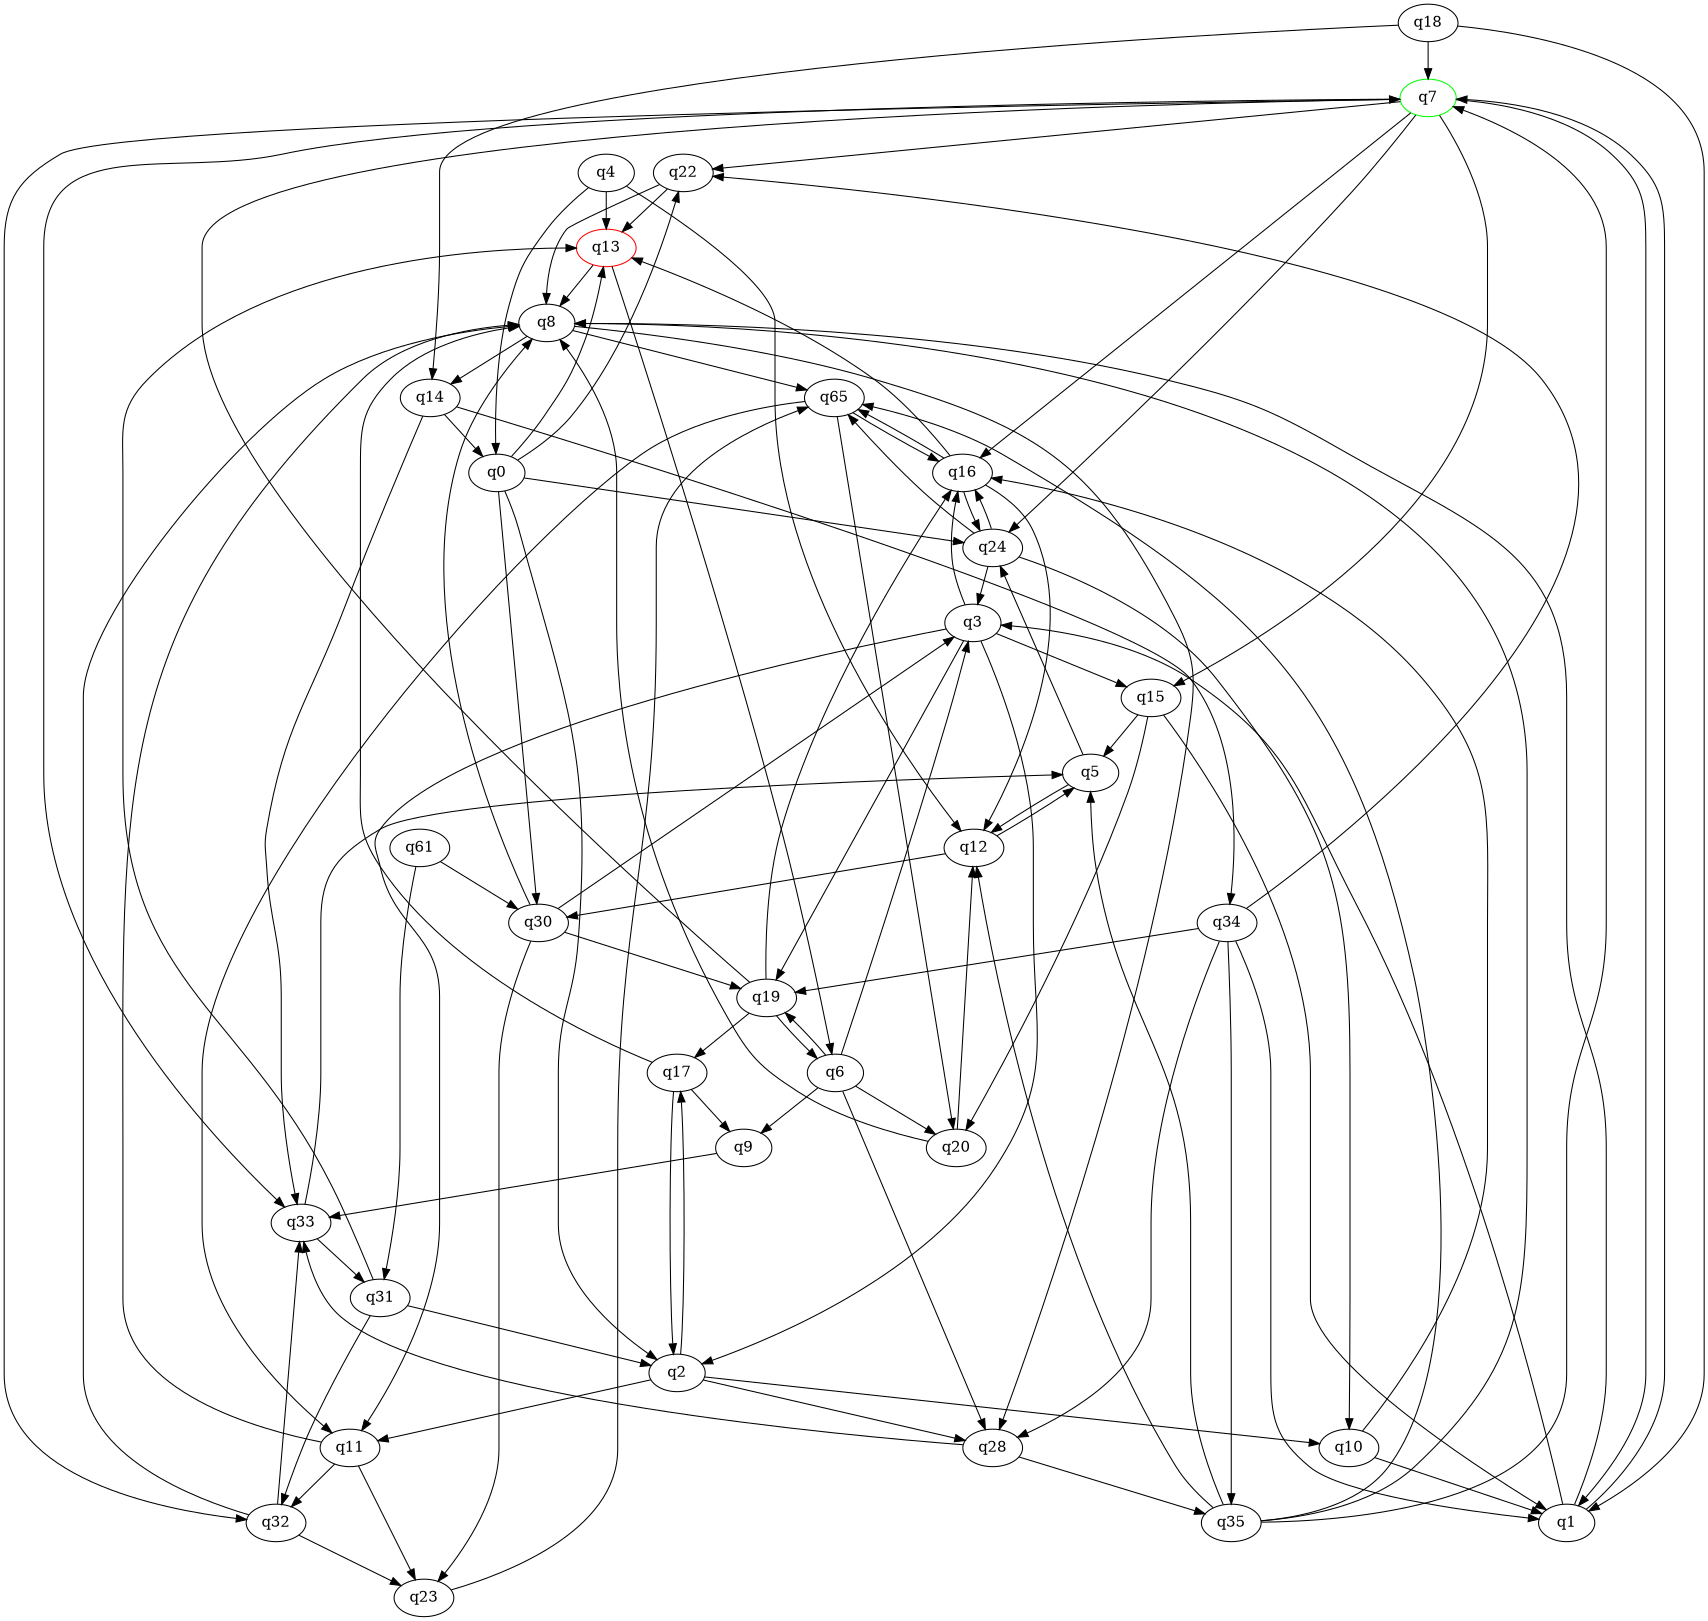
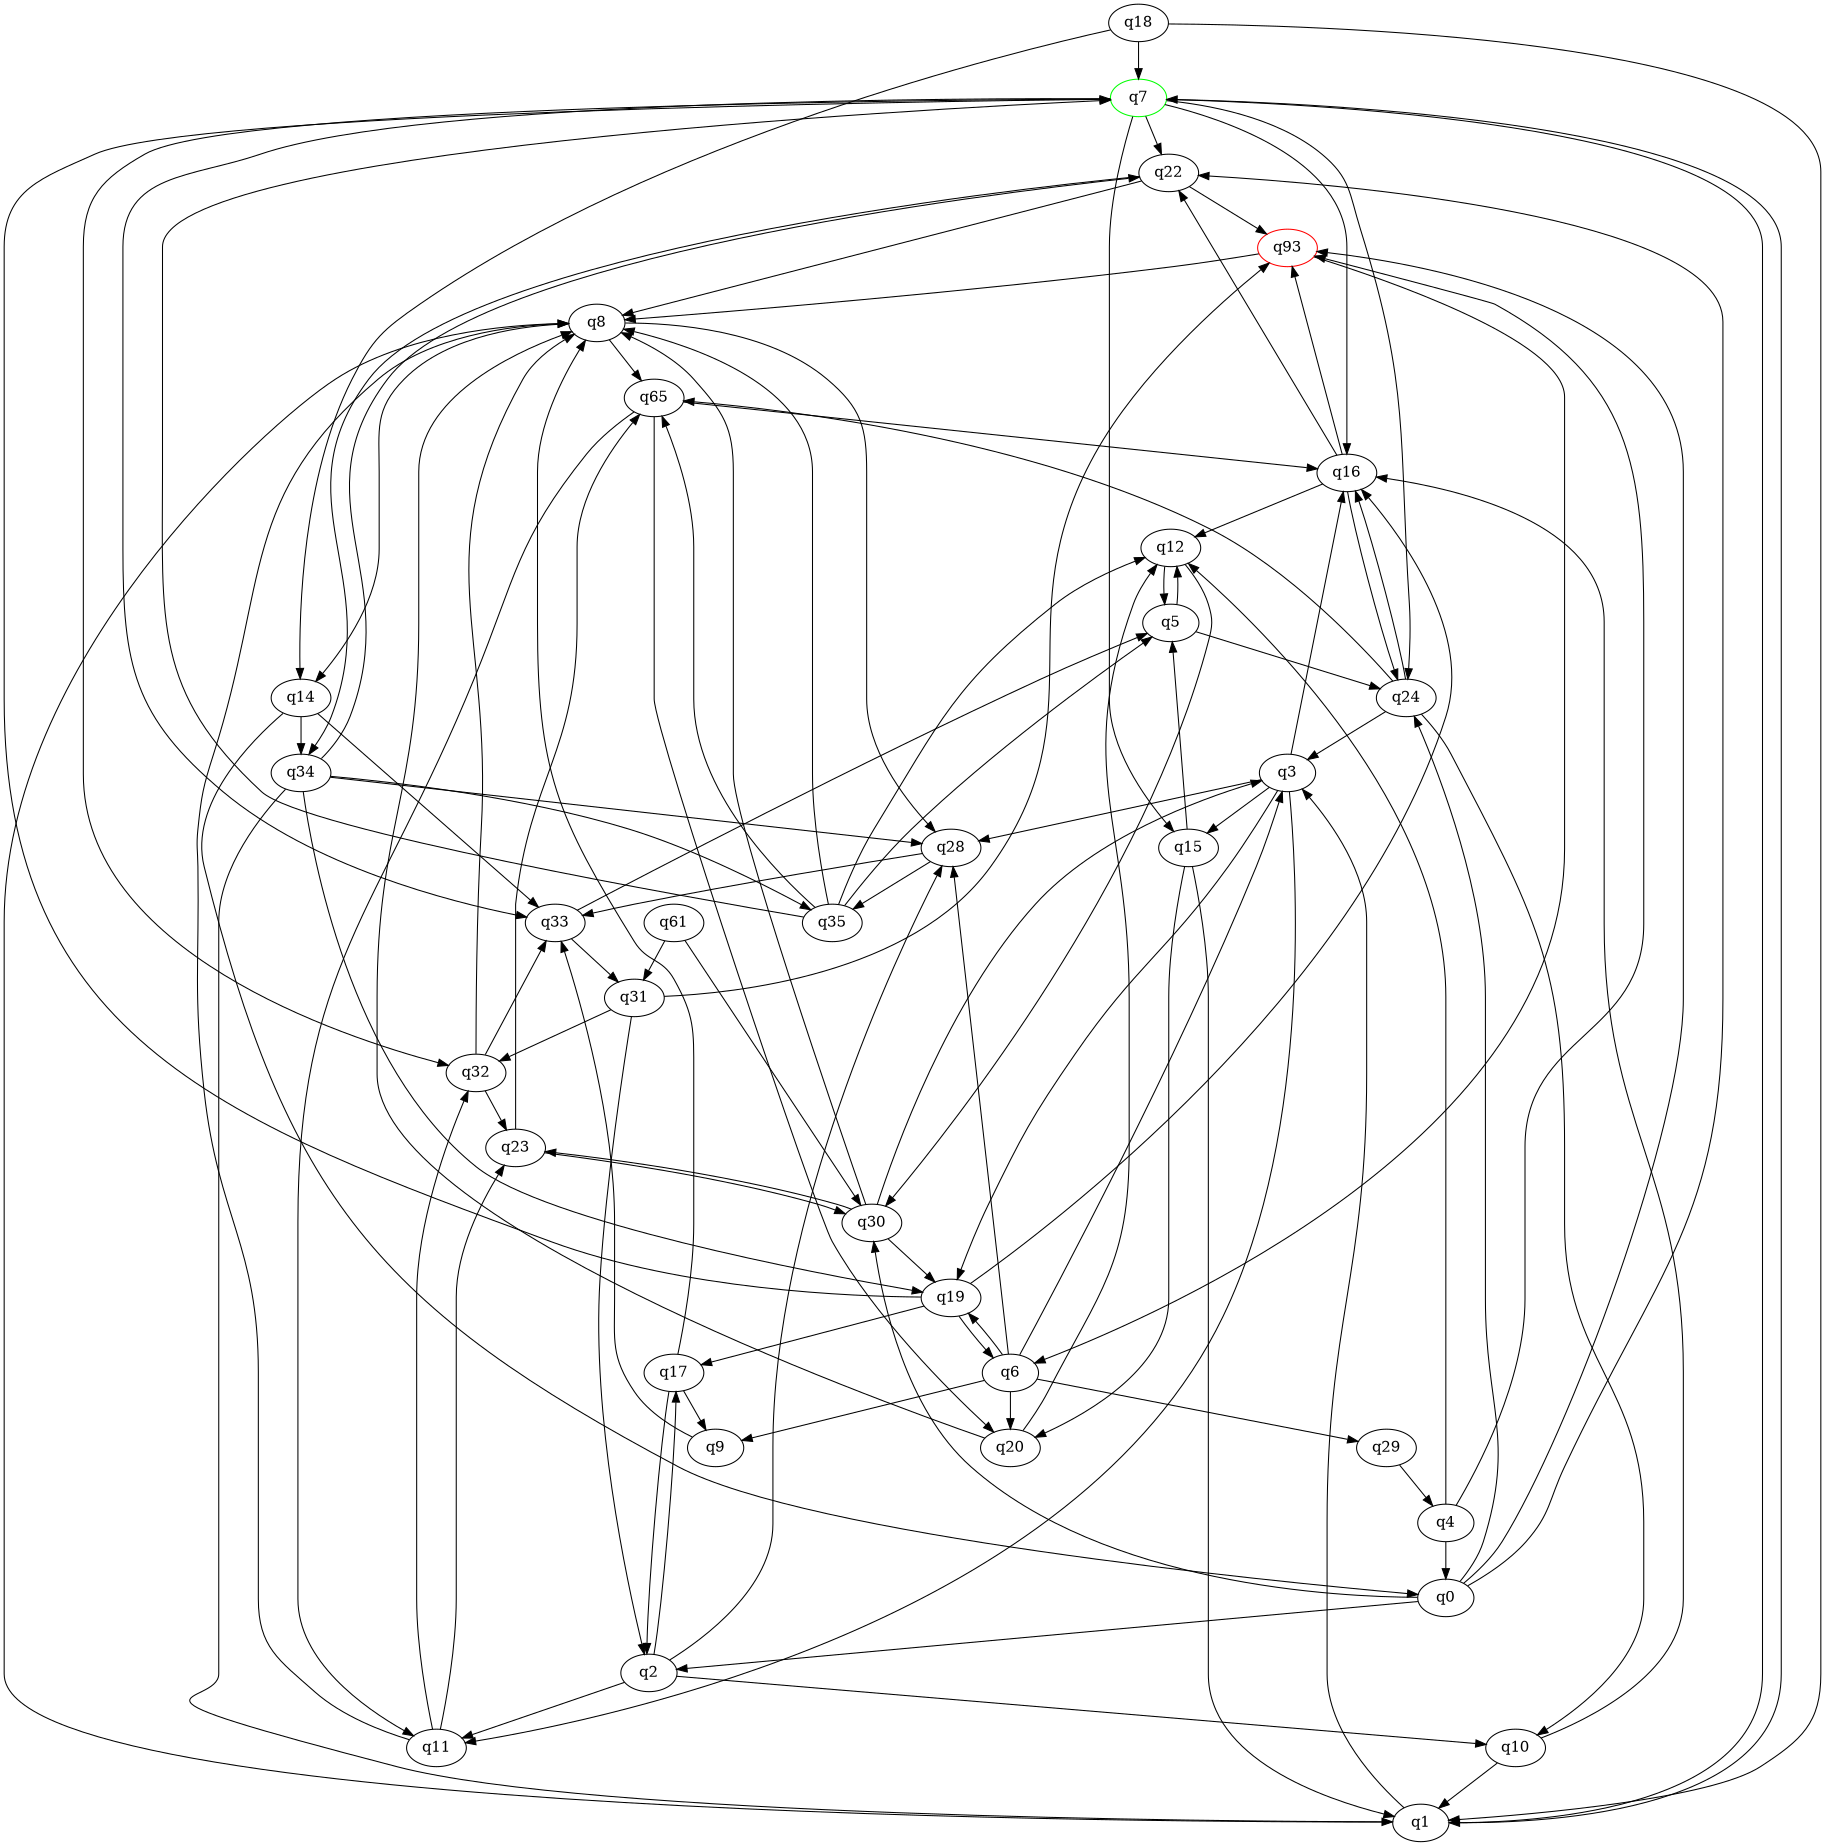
(606, 248) -> (1288, 248)
none -> (499, 301)
(906, 436) -> (1261, 328)
(1034, 1078) -> (1125, 809)
none -> (691, 1175)
none -> (1386, 1448)
